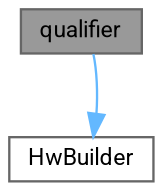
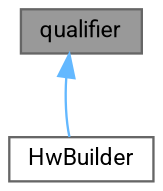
(97, 84) -> (66, 107)
